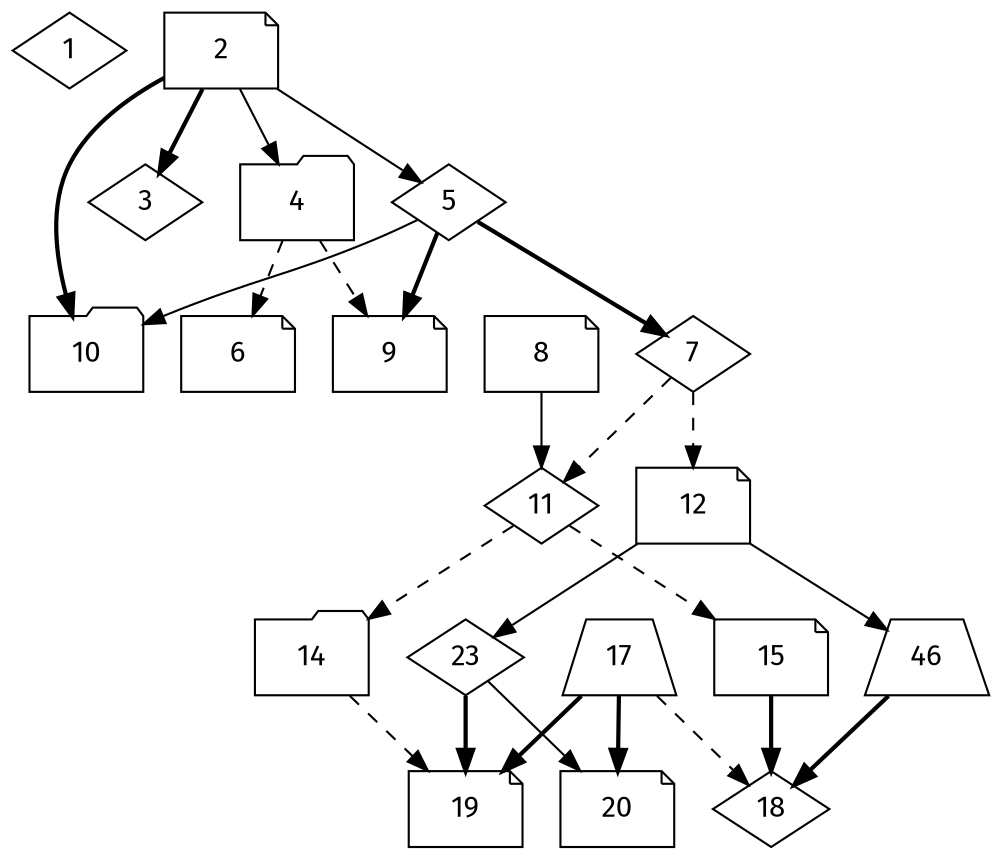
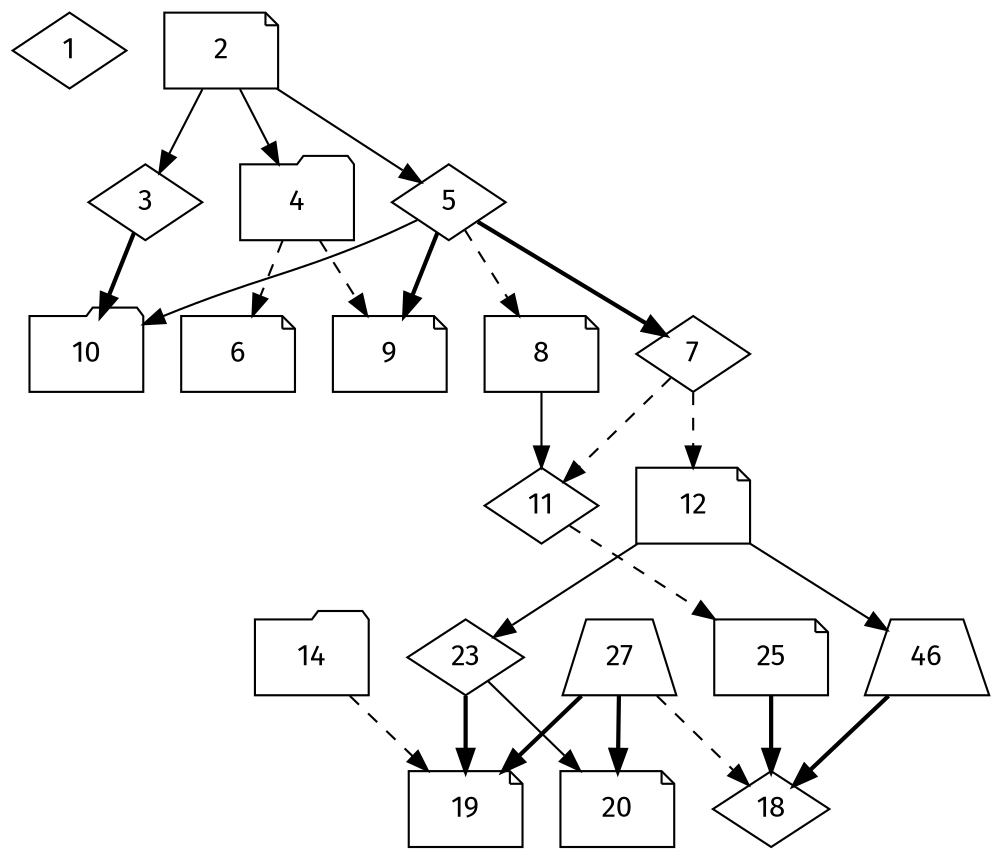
(186, 122) -> (186, 122)
(69, 166) -> (121, 264)
none -> (486, 264)
(450, 567) -> none
(619, 657) -> (619, 657)
(771, 657) -> (771, 657)
